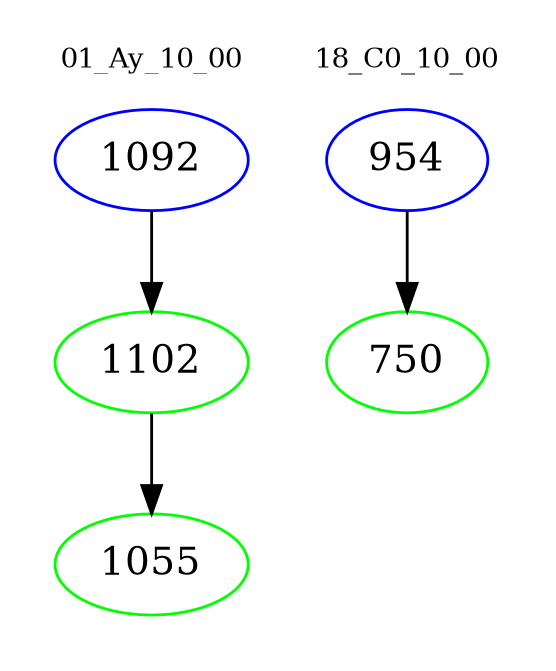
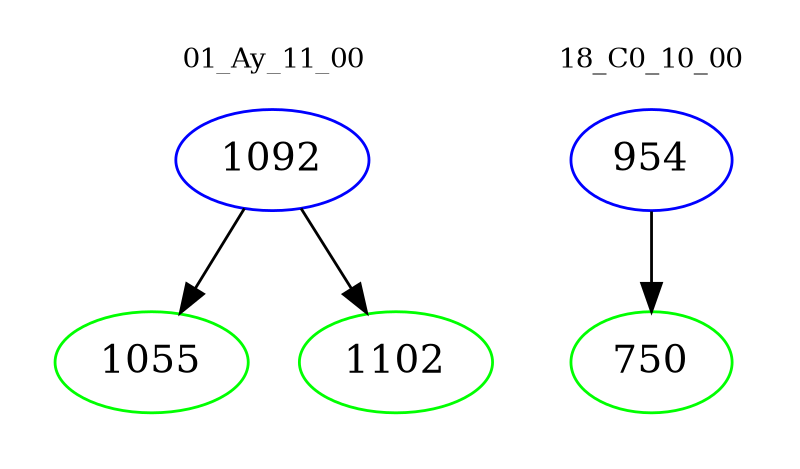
(152, 60) -> (274, 60)
(152, 450) -> (220, 248)
